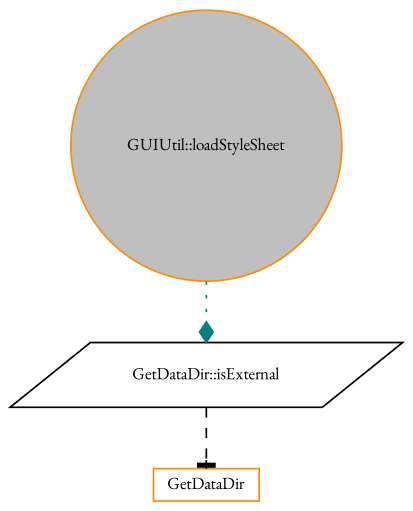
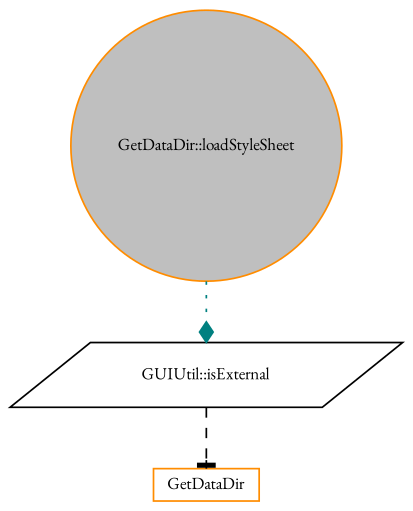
(206, 146) -> (206, 146)
(206, 375) -> (206, 375)
